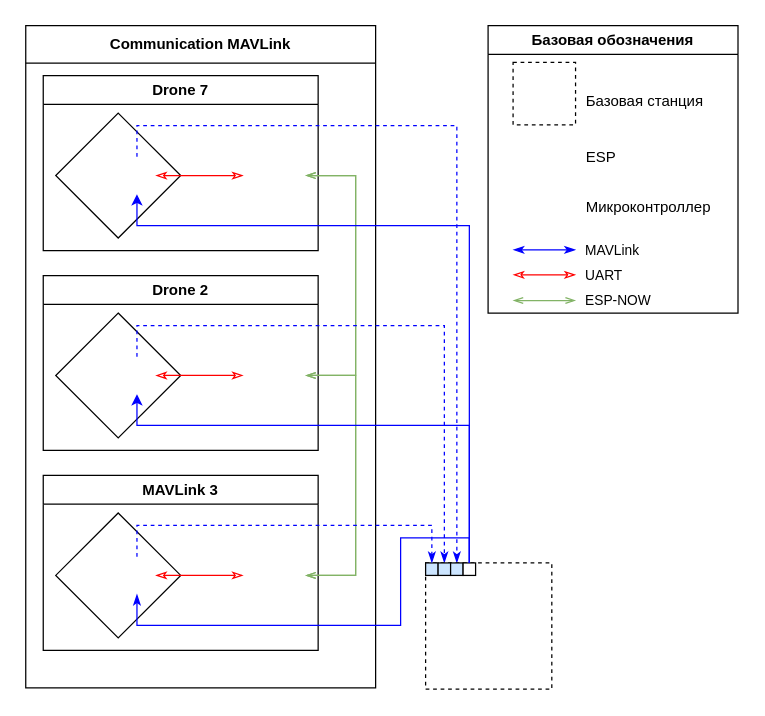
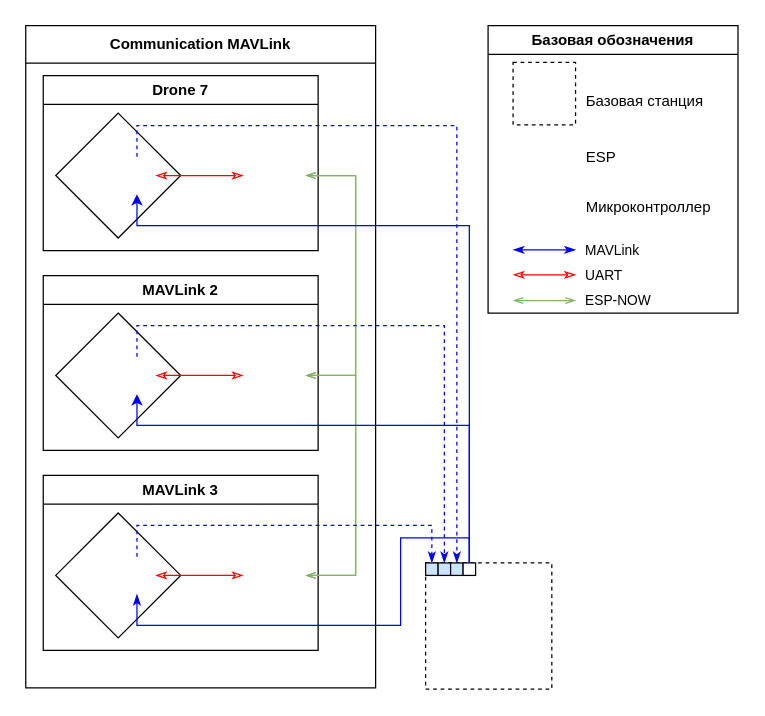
(181, 291) -> (181, 291)
